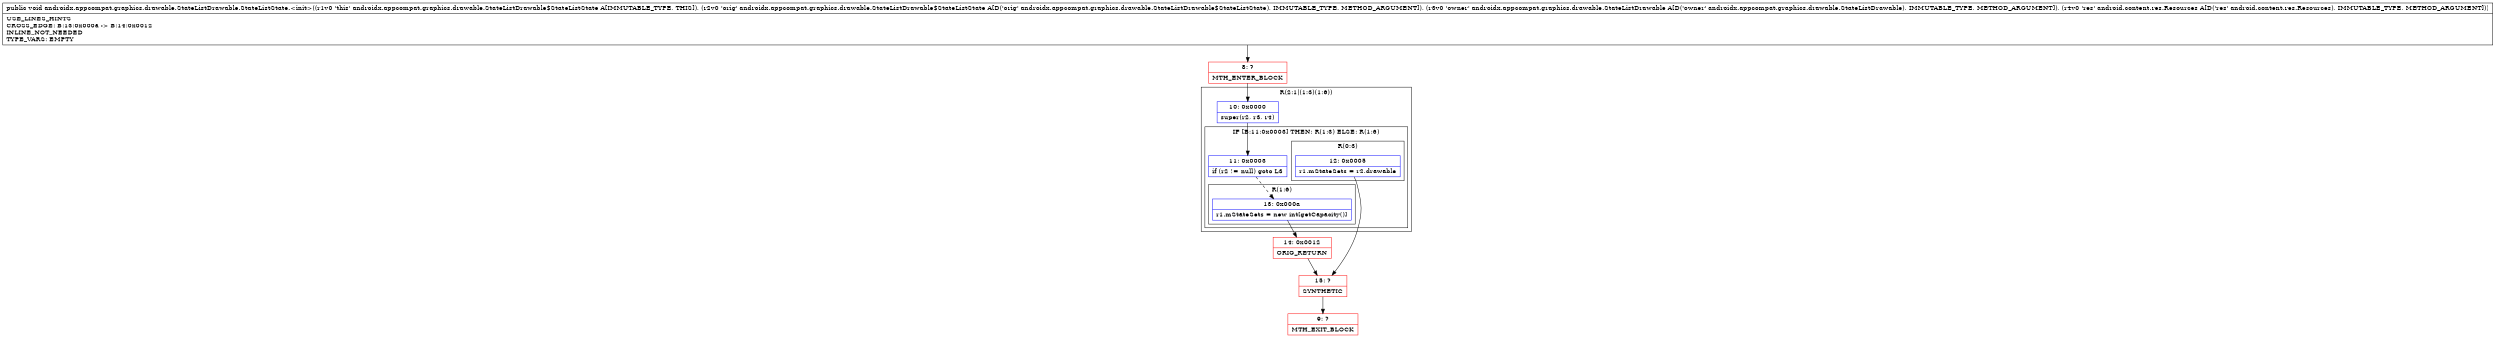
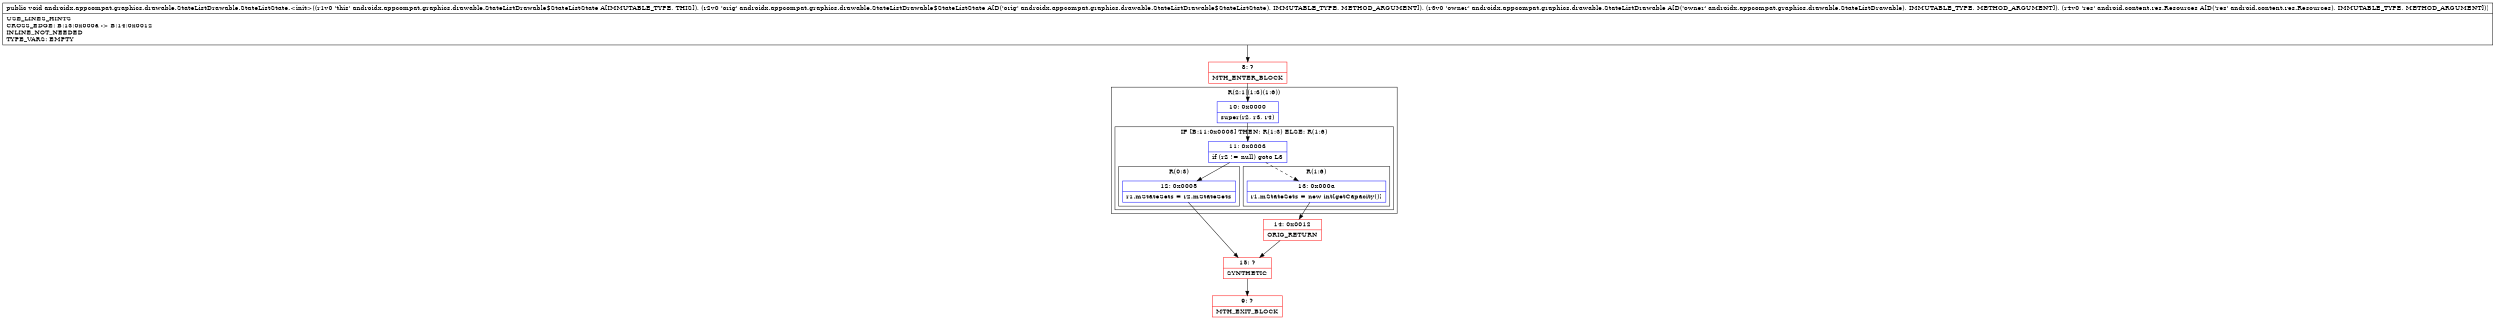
none -> (1215, 171)
(1348, 171) -> (1179, 197)
